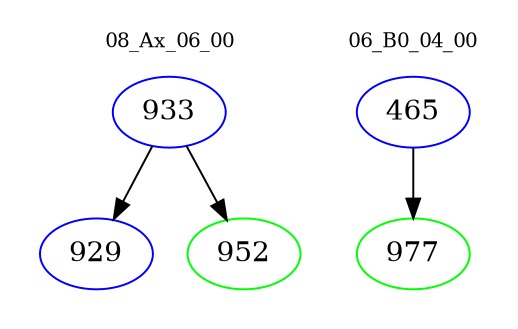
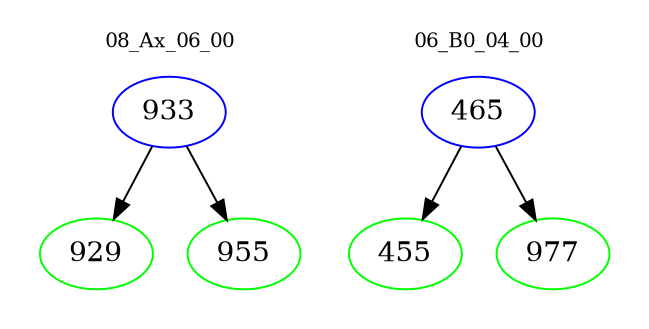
(96, 254) -> (96, 254)
(244, 254) -> (244, 254)
none -> (405, 254)
